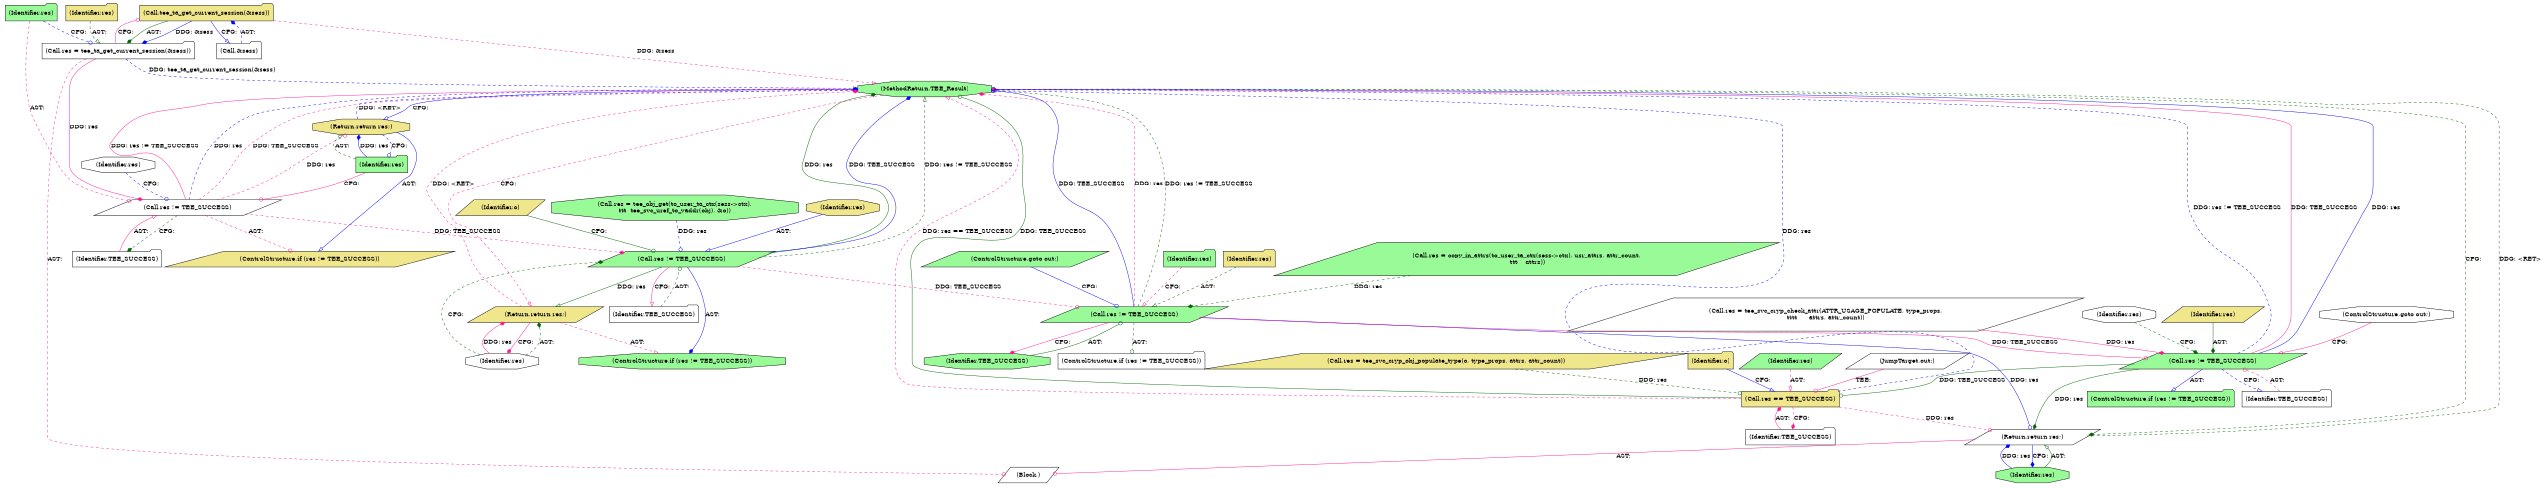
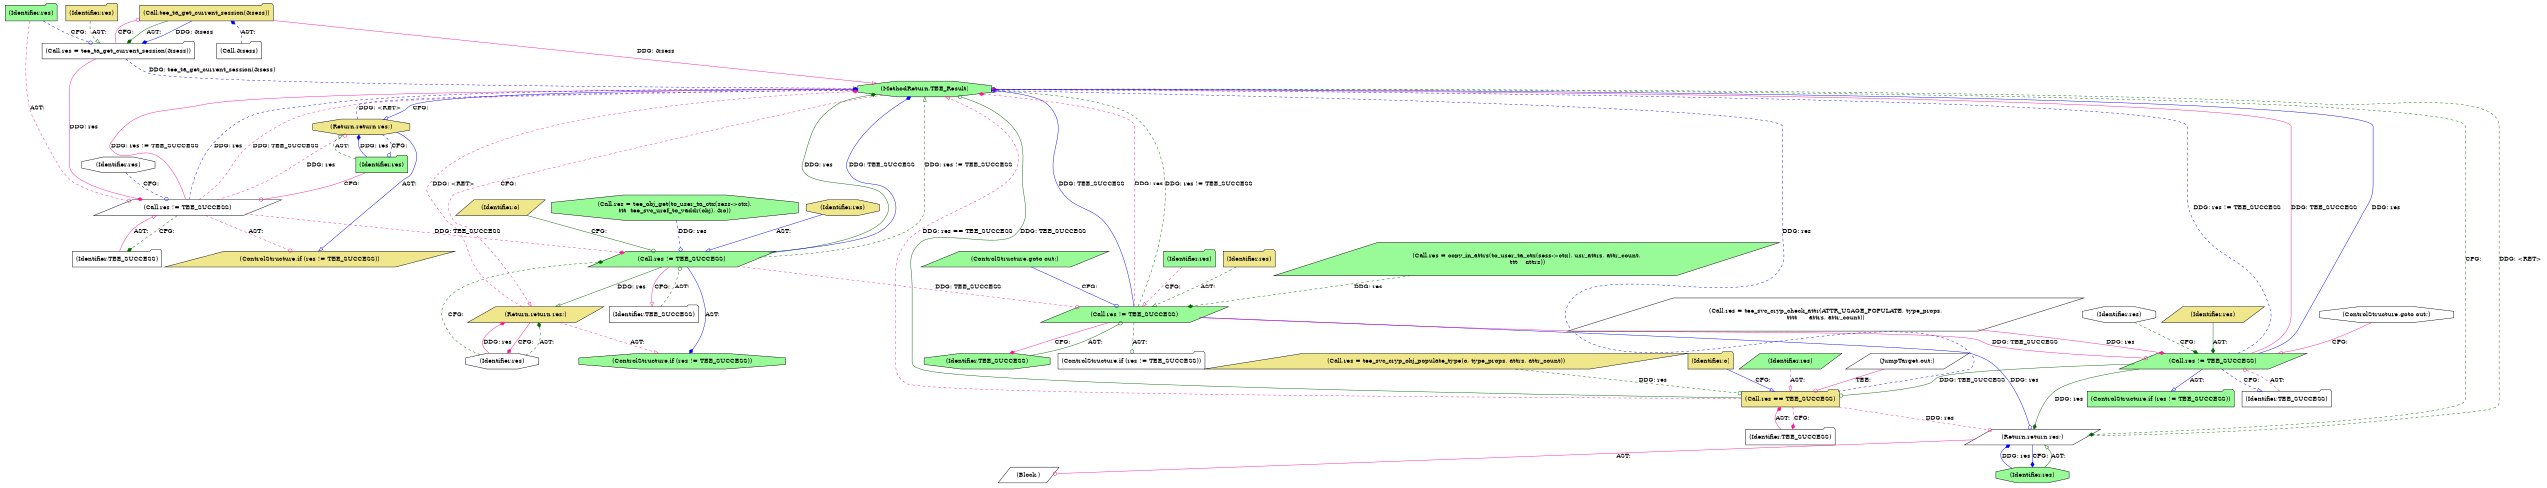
(218, 31) -> none
(573, 52) -> (573, 52)
(329, 460) -> none
